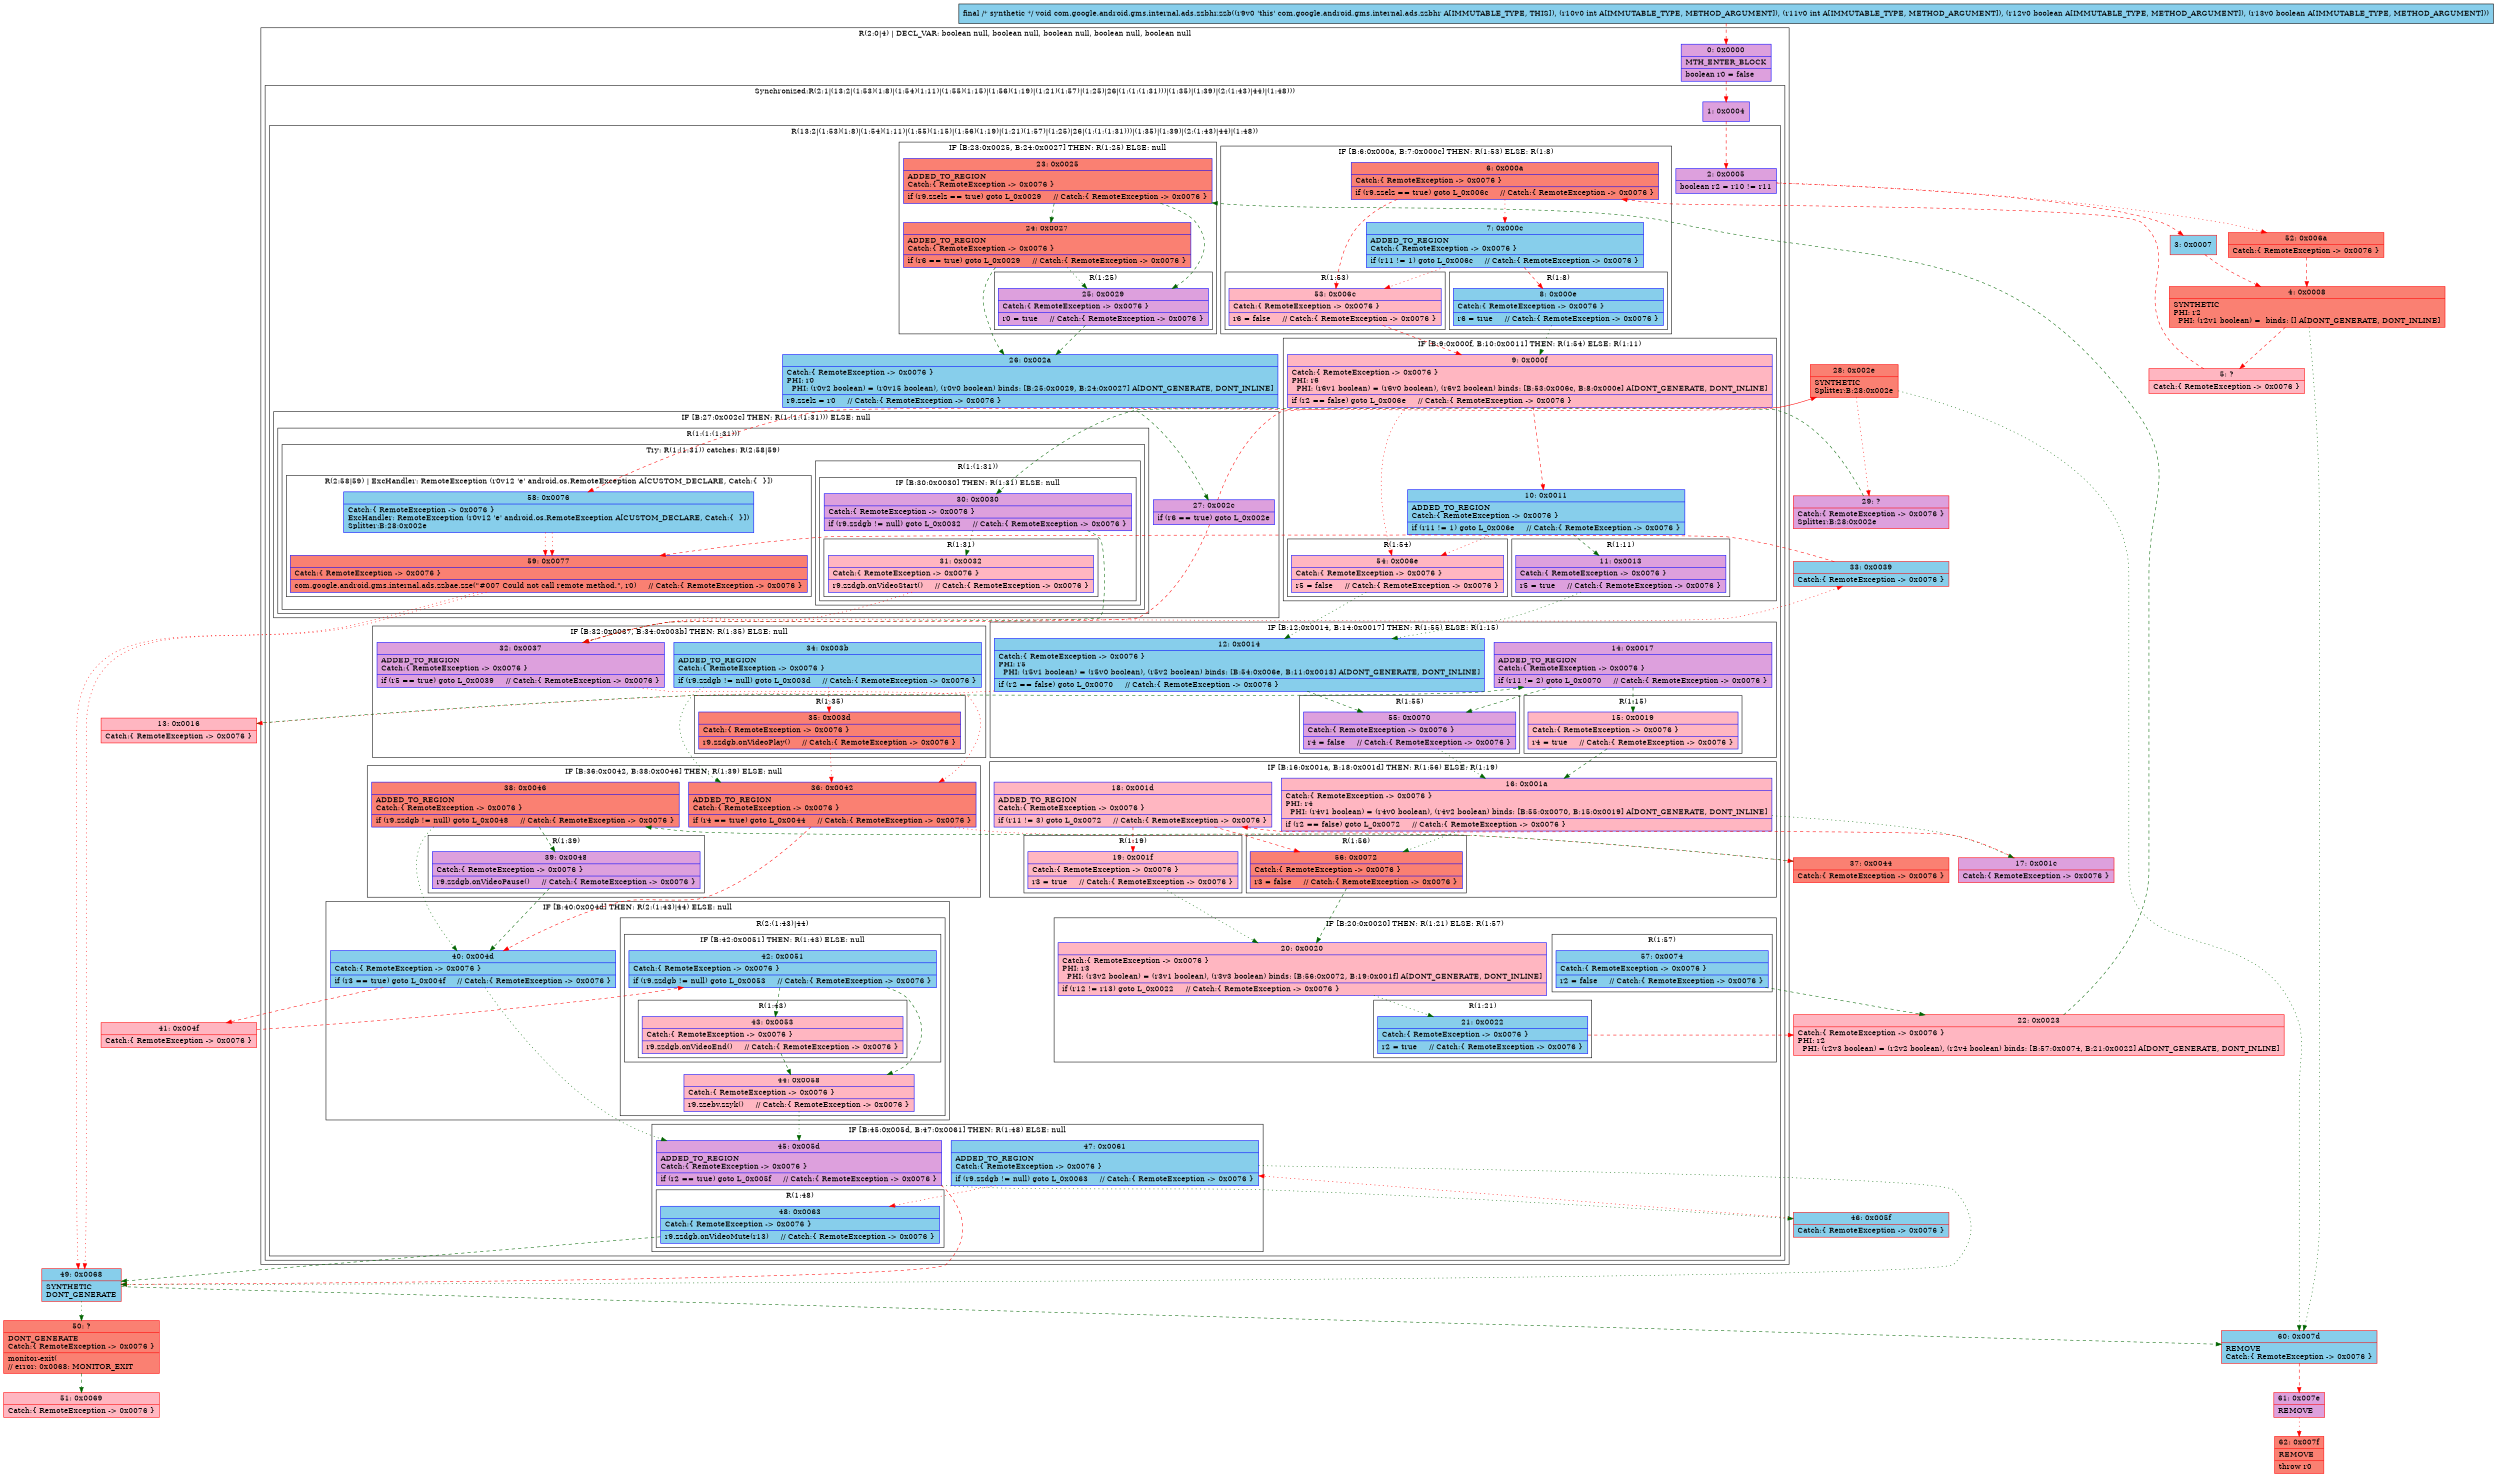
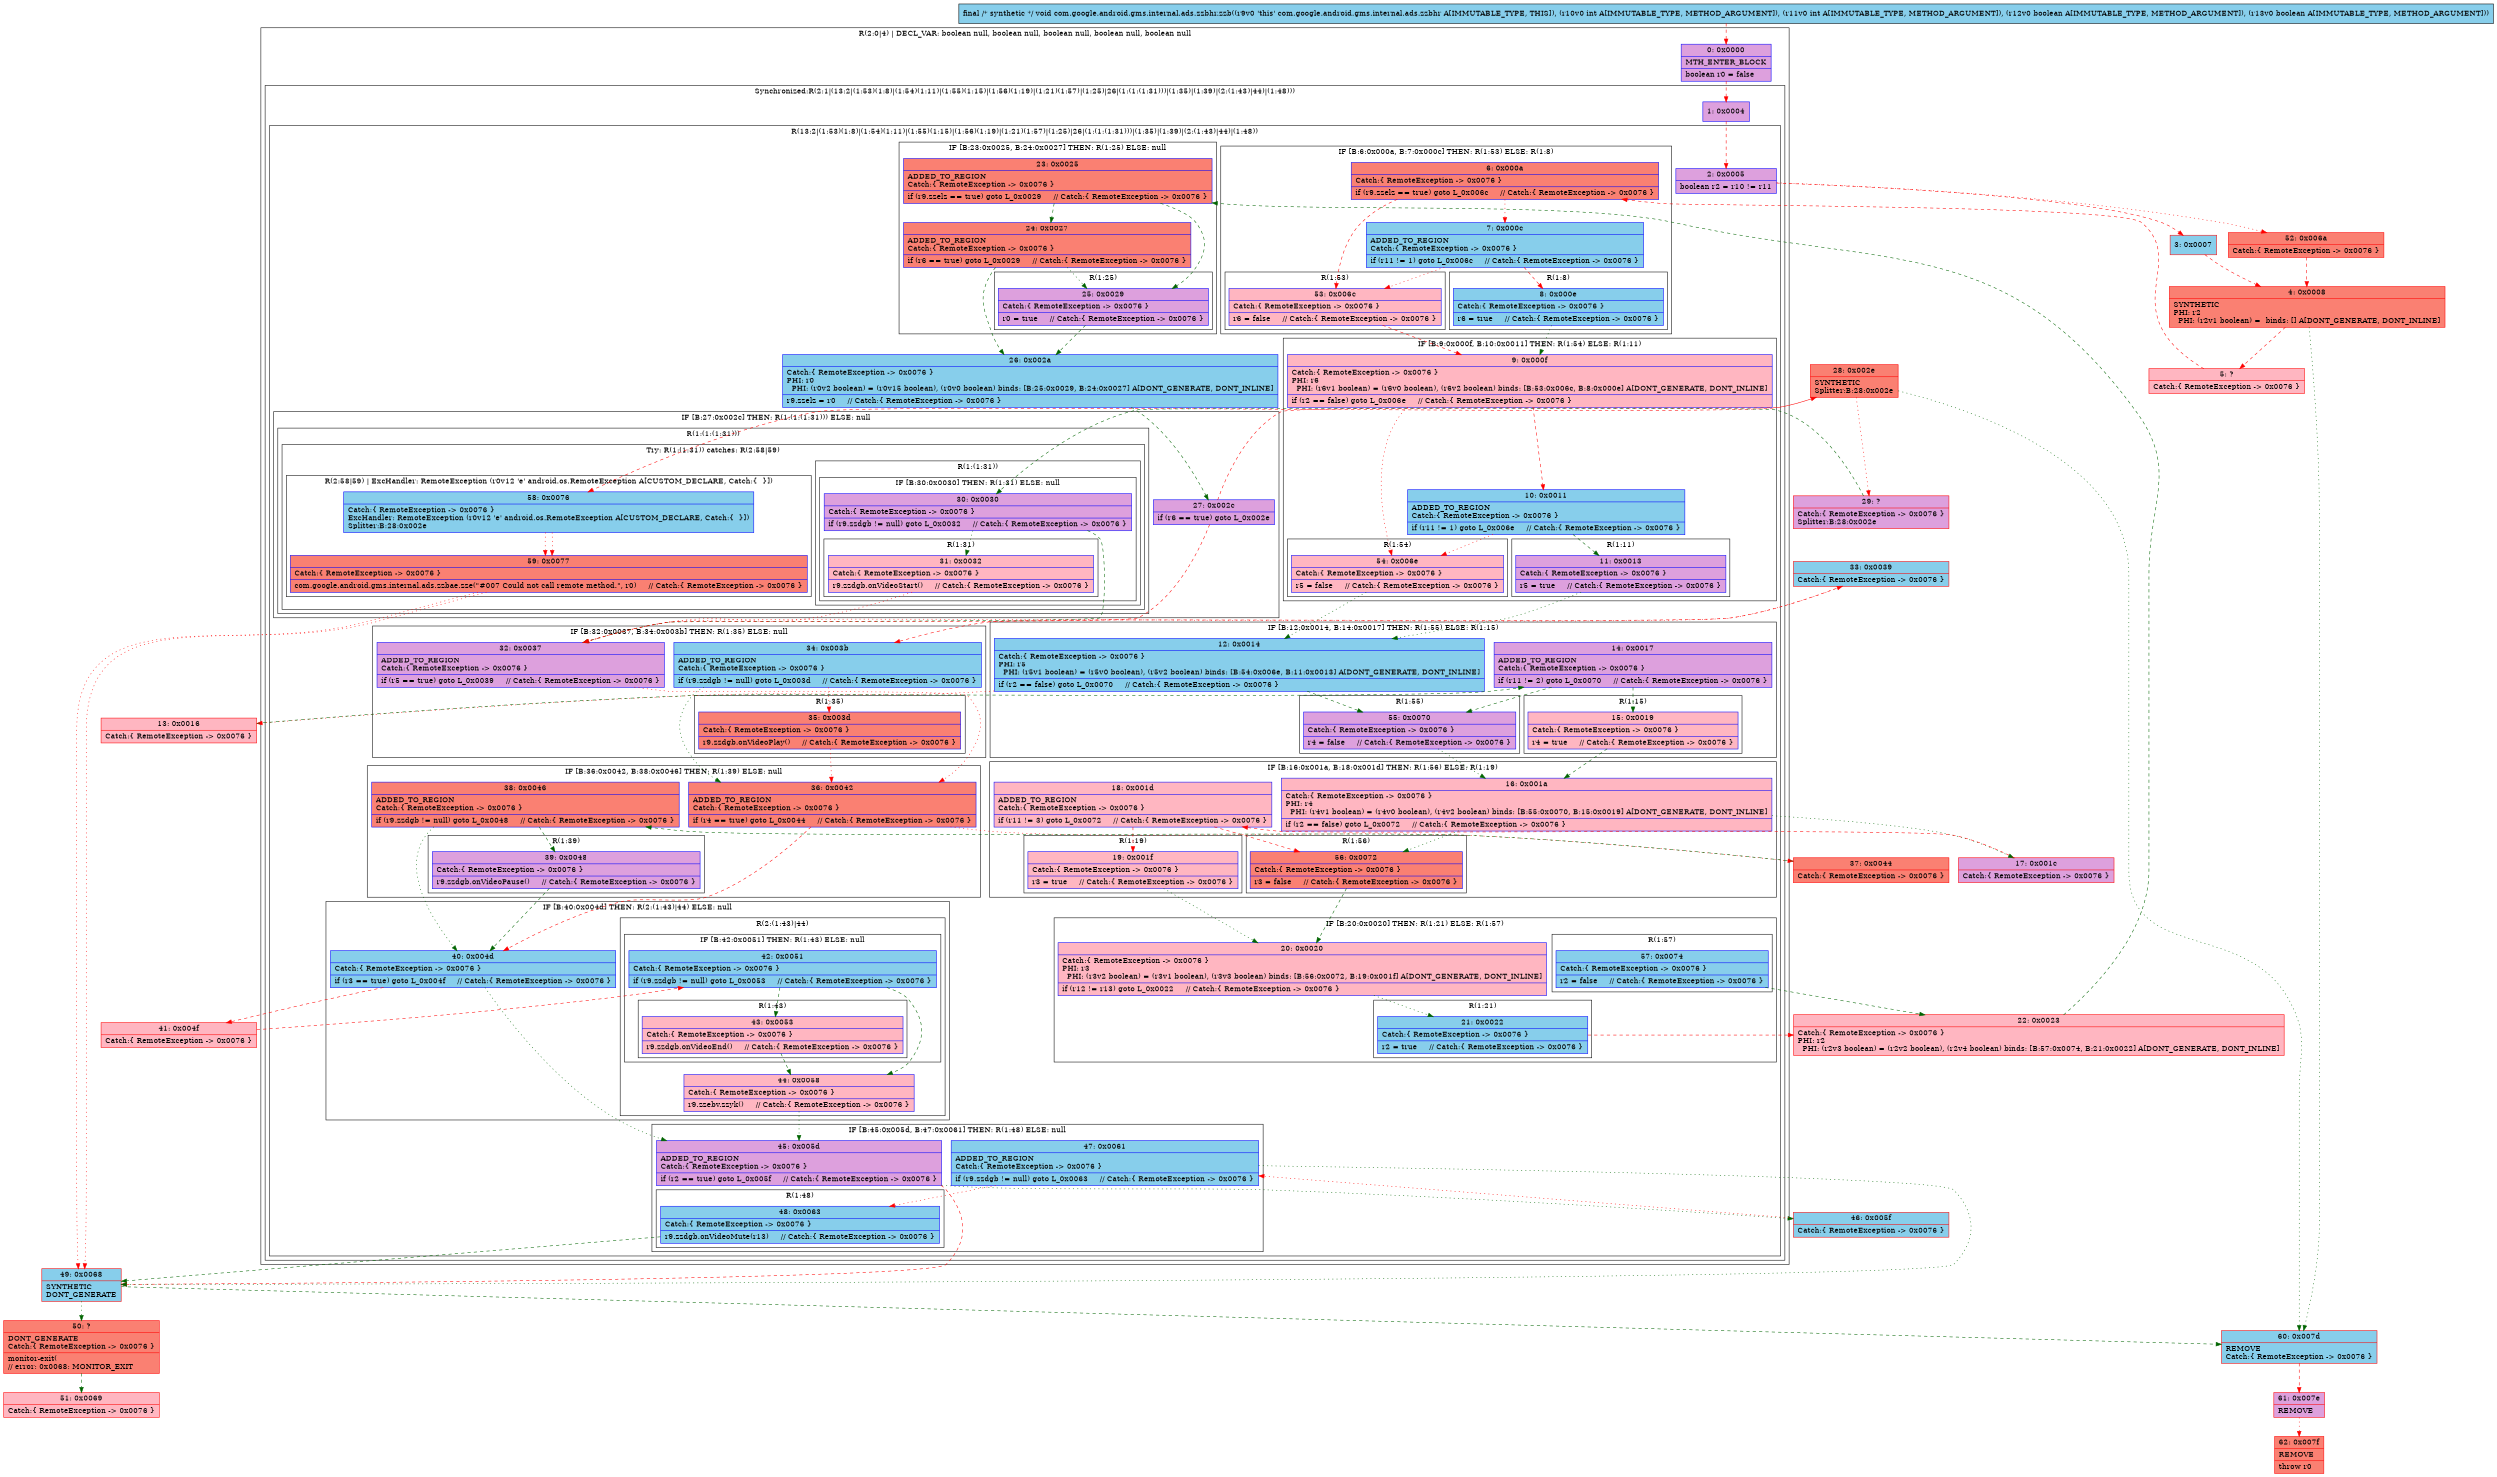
(1251, 535) -> (1372, 620)
